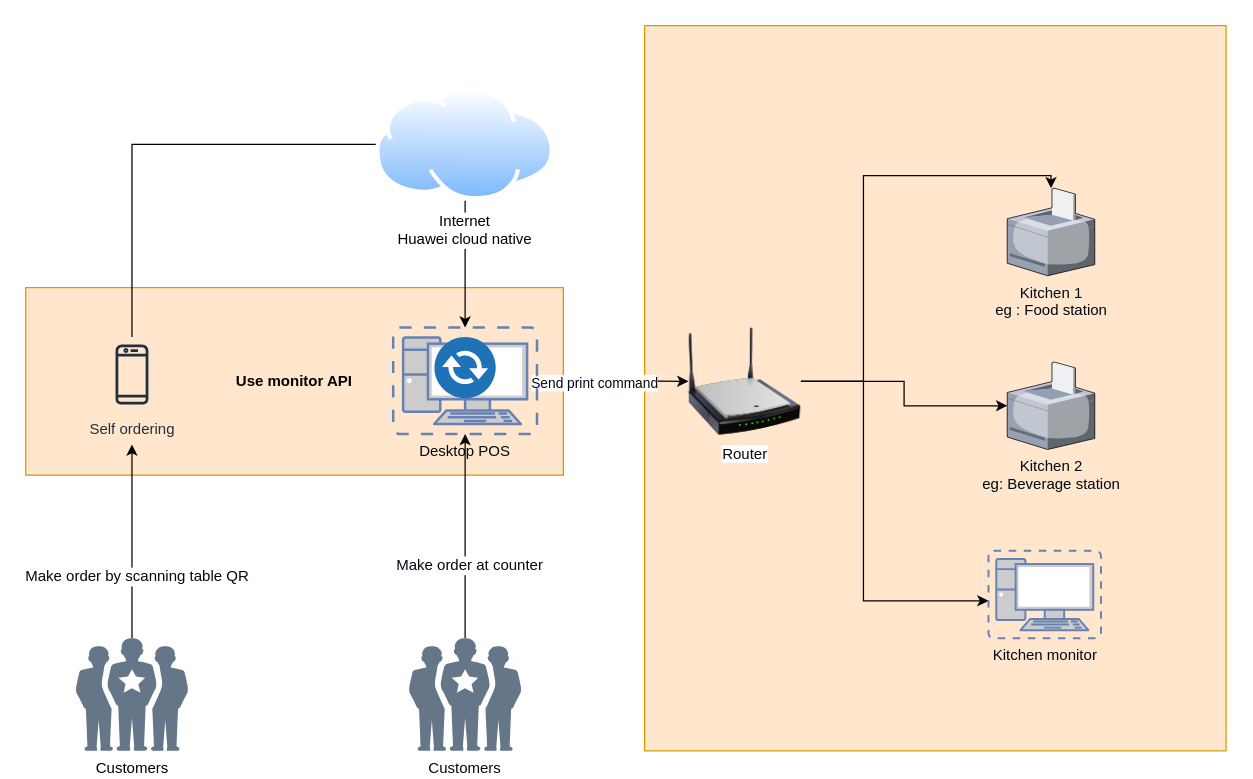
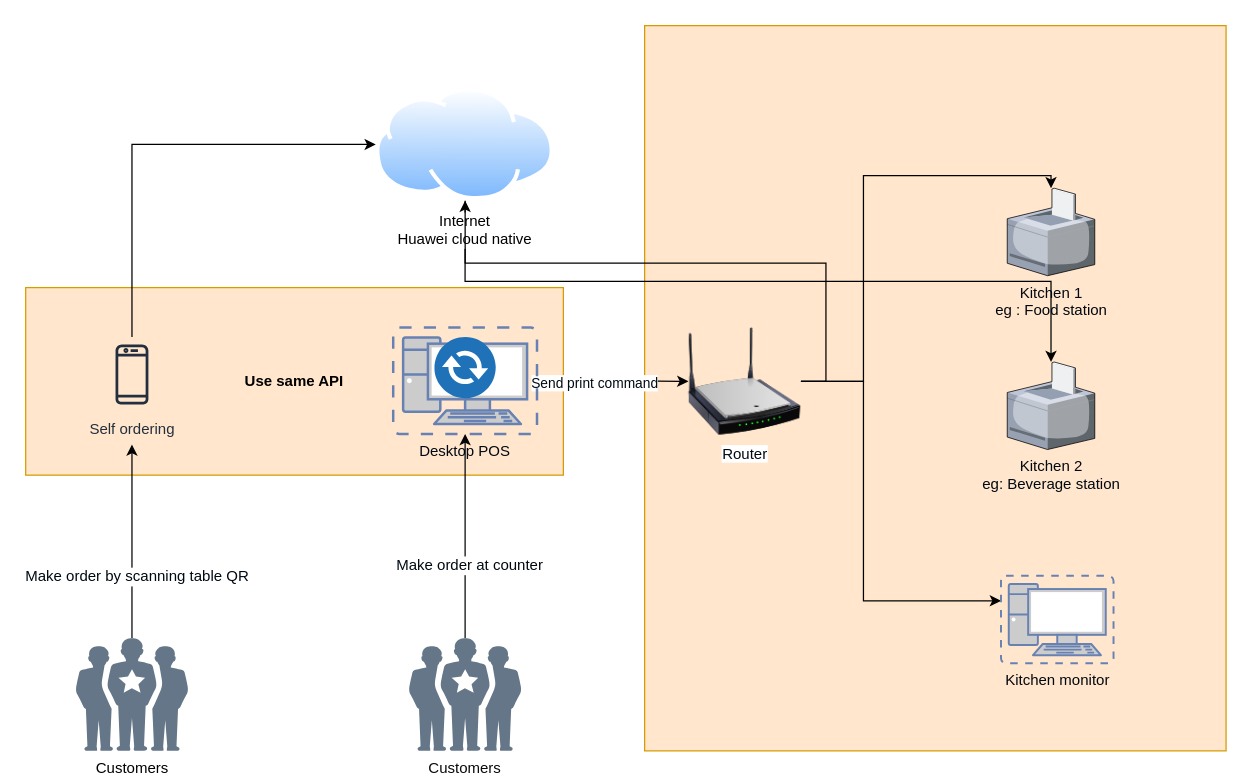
(369, 144) -> (366, 144)
(465, 299) -> (792, 281)
(294, 382) -> (294, 382)
(920, 406) -> (704, 263)
(1044, 594) -> (1057, 619)
